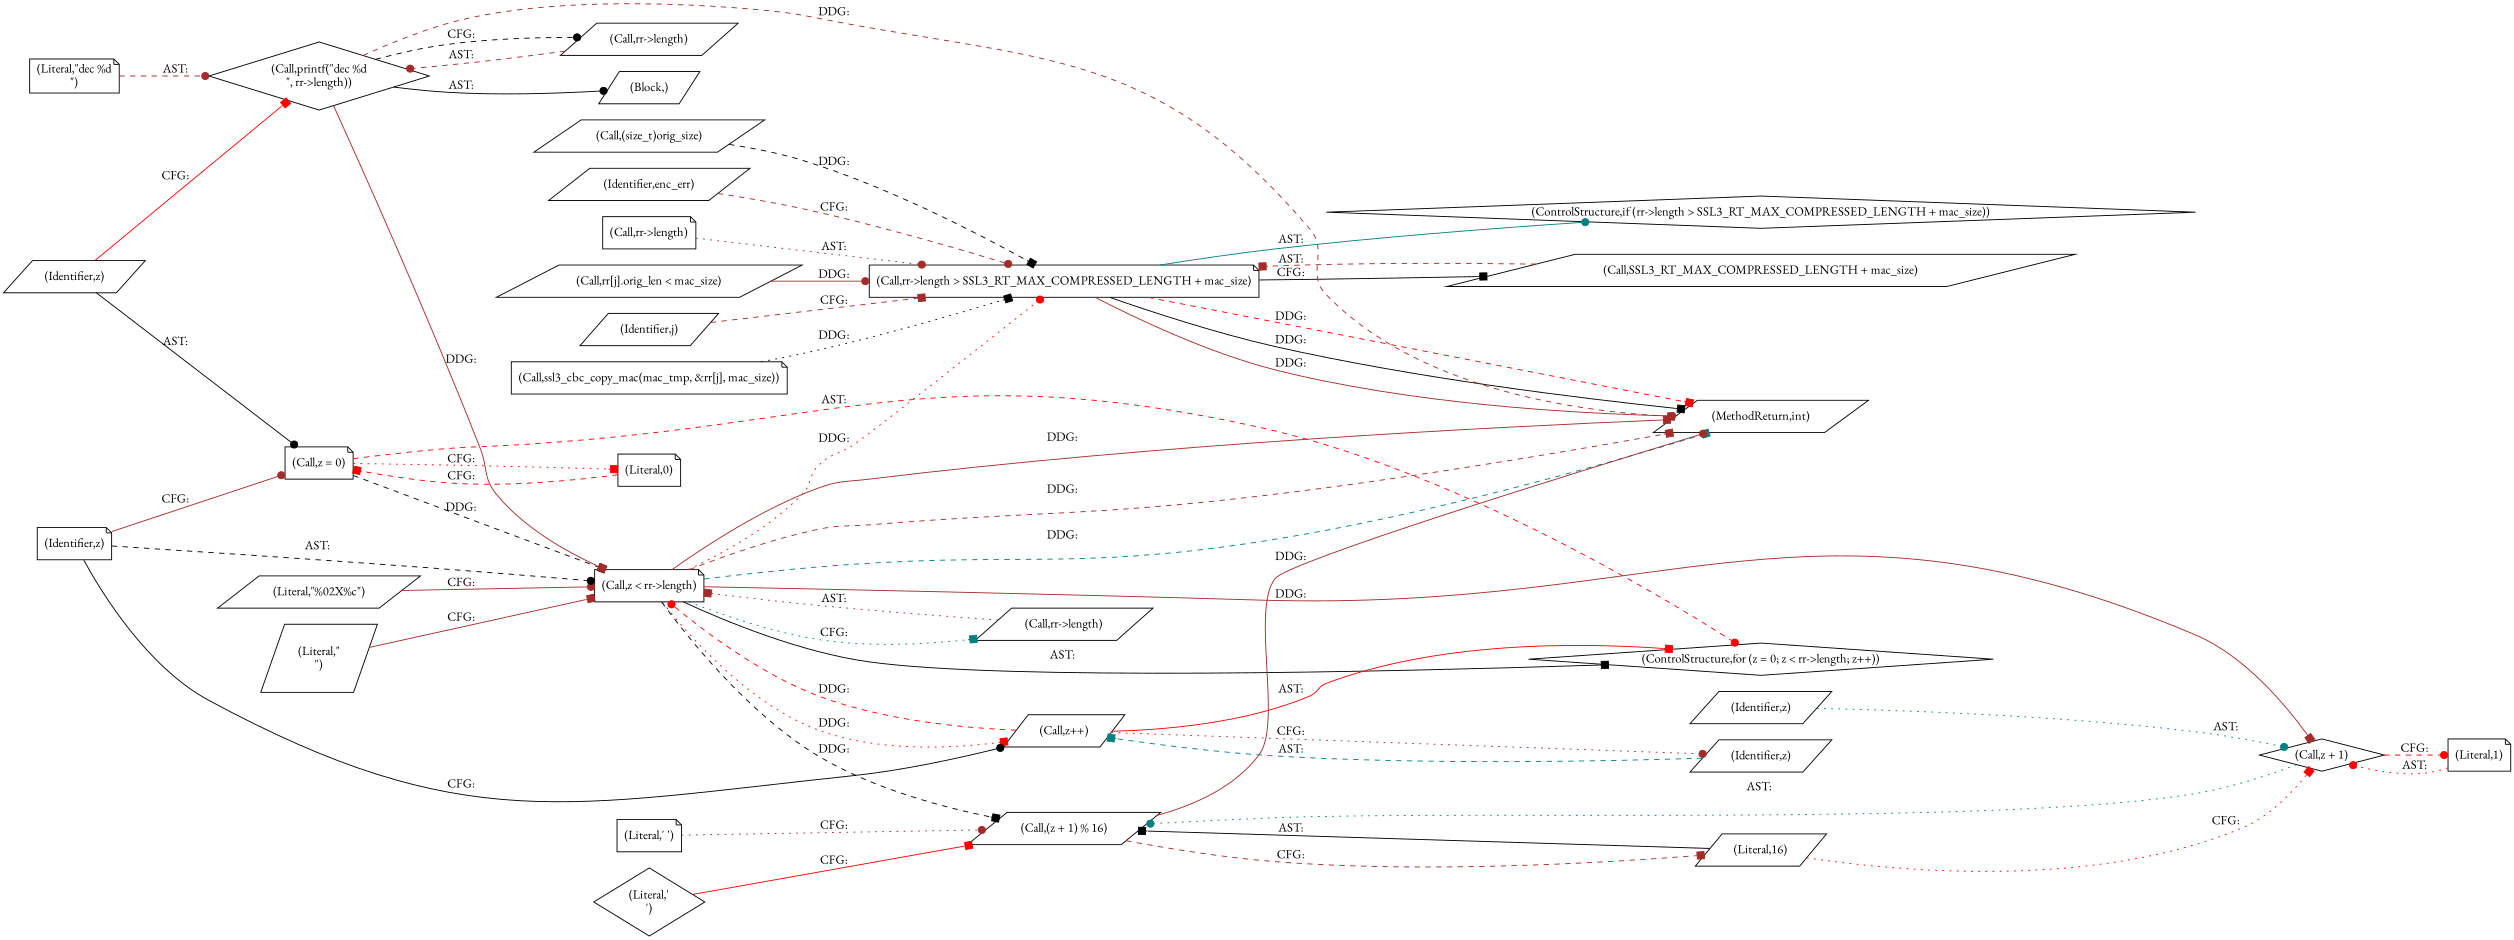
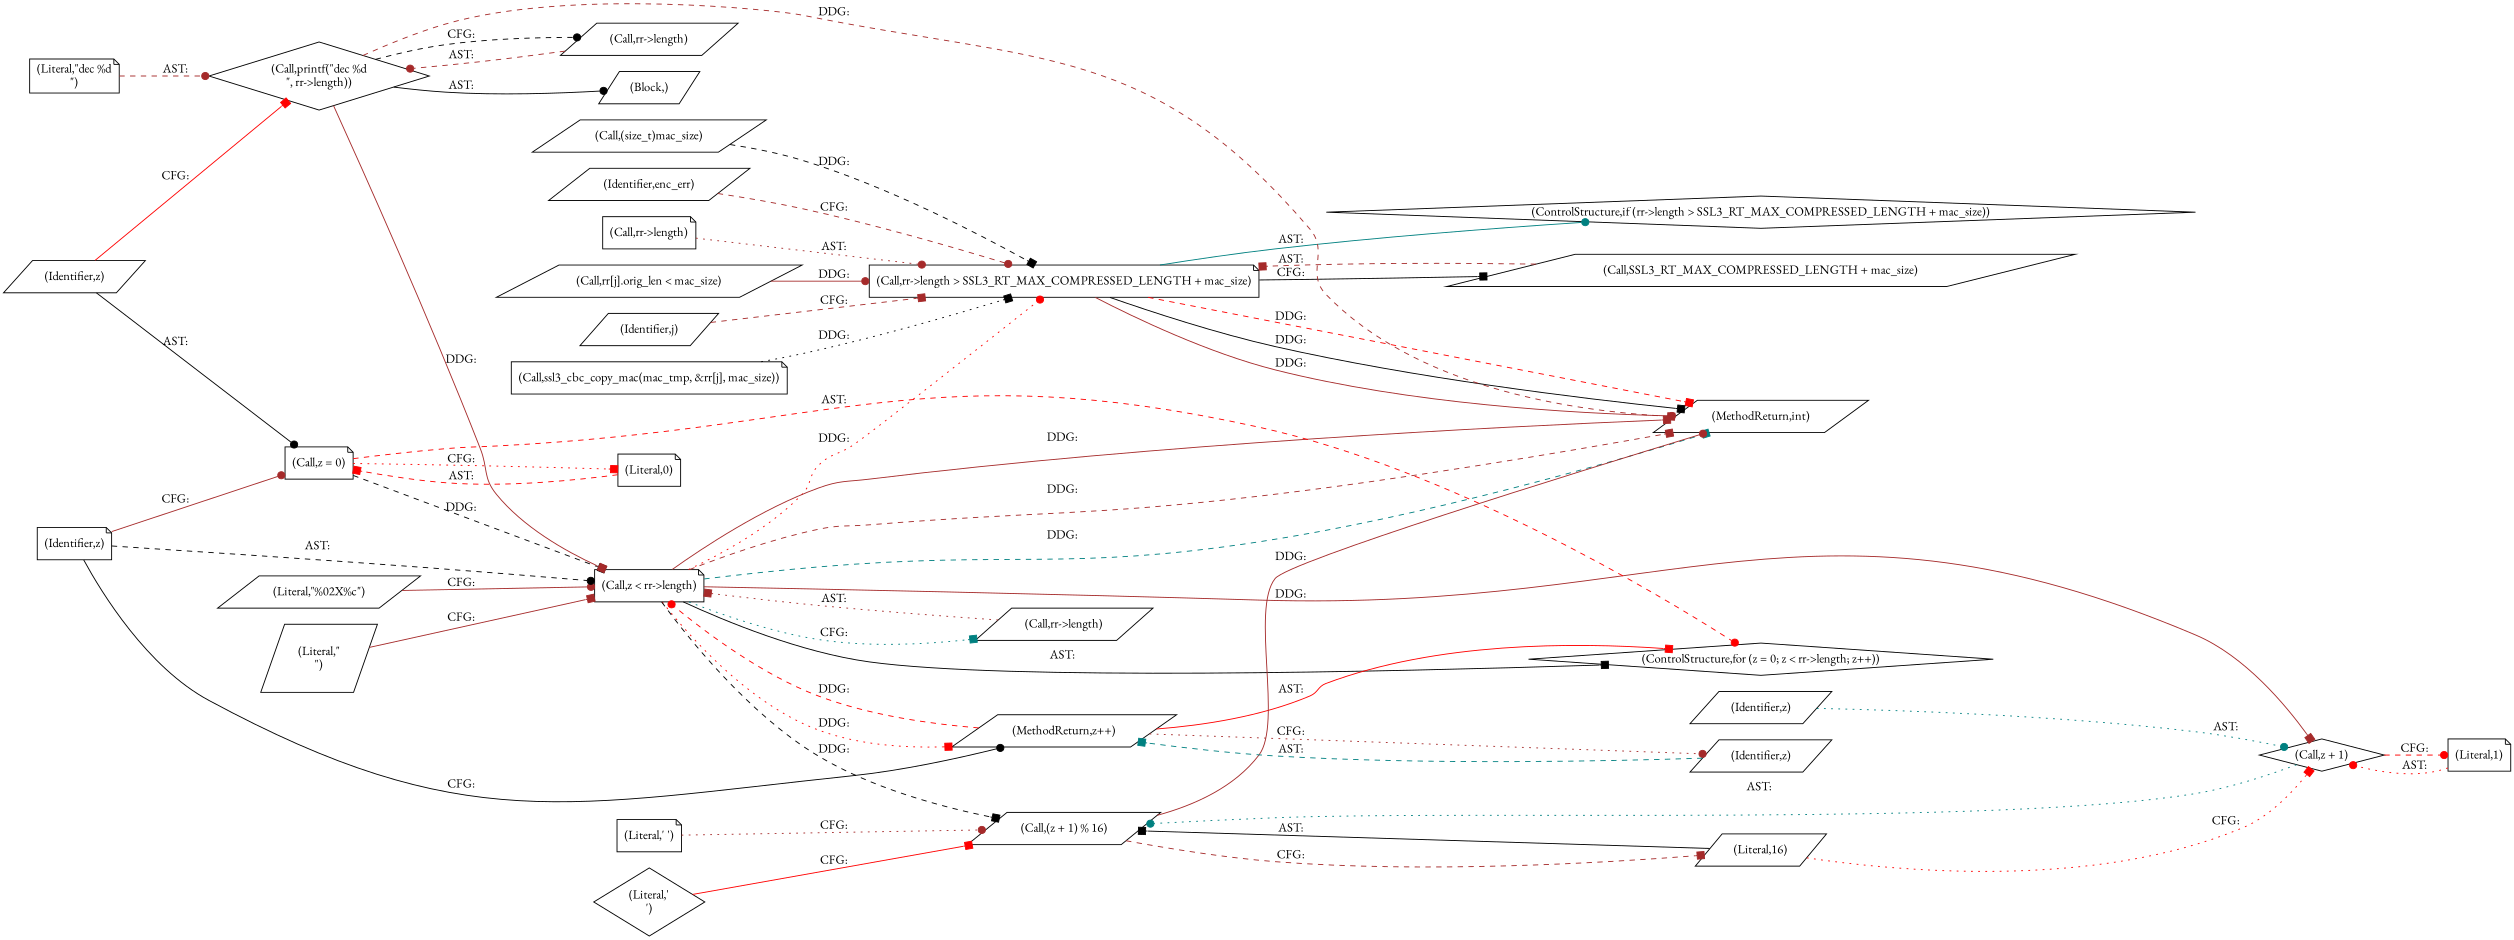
(649, 136) -> (649, 136)
(463, 476) -> (463, 476)
(1064, 731) -> (1064, 731)
